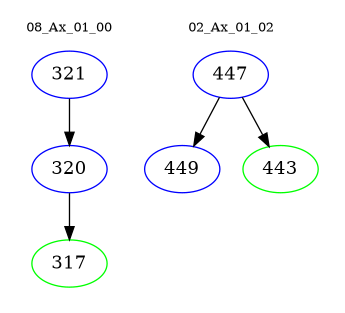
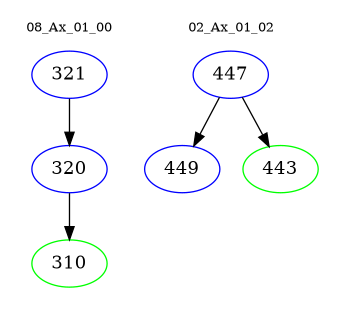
(69, 264) -> (69, 264)
